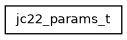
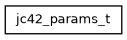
(64, 20) -> (64, 20)
